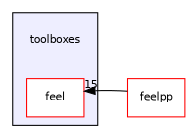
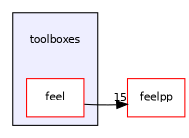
(111, 91) -> (104, 105)
